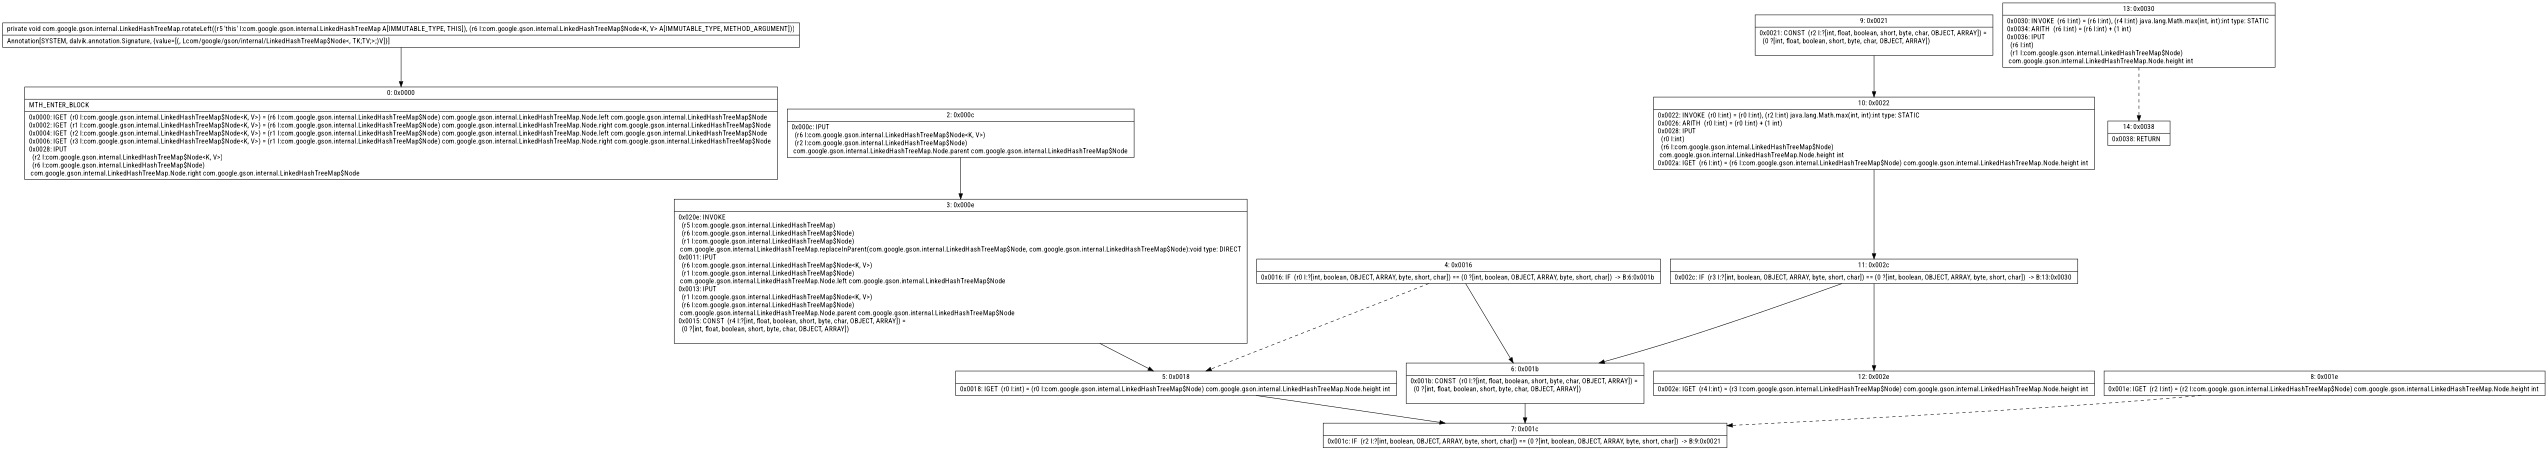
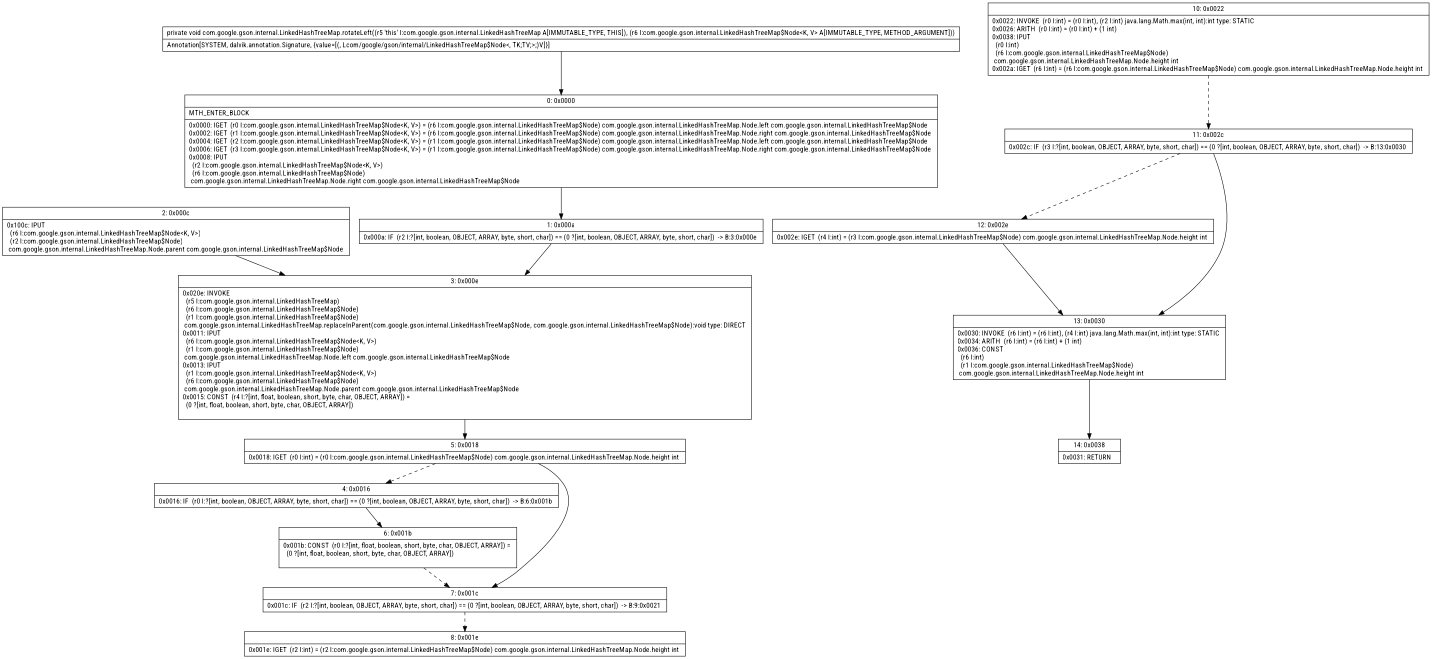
(1874, 35) -> none
(2028, 37) -> (982, 349)
(2139, 91) -> (1089, 407)
(812, 127) -> (28, 225)
(1679, 131) -> (1013, 37)
(2139, 139) -> (1089, 457)
(50, 149) -> (210, 157)
(1874, 212) -> (1209, 99)
none -> (561, 231)
none -> (1031, 277)
(1724, 325) -> (1223, 244)
(1874, 325) -> (1103, 185)
(1320, 326) -> (413, 472)
(1525, 411) -> (435, 576)
(1967, 412) -> (465, 619)
